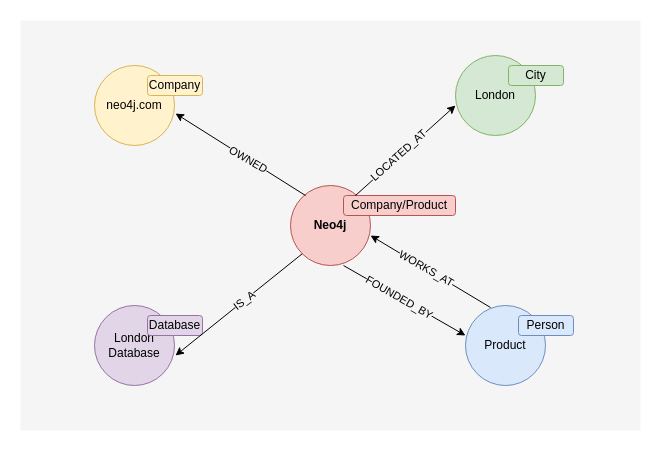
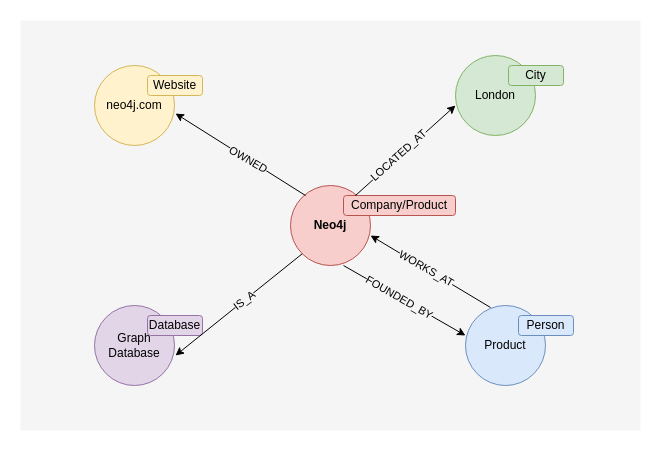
(175, 86) -> (175, 86)
(135, 346) -> (135, 346)
